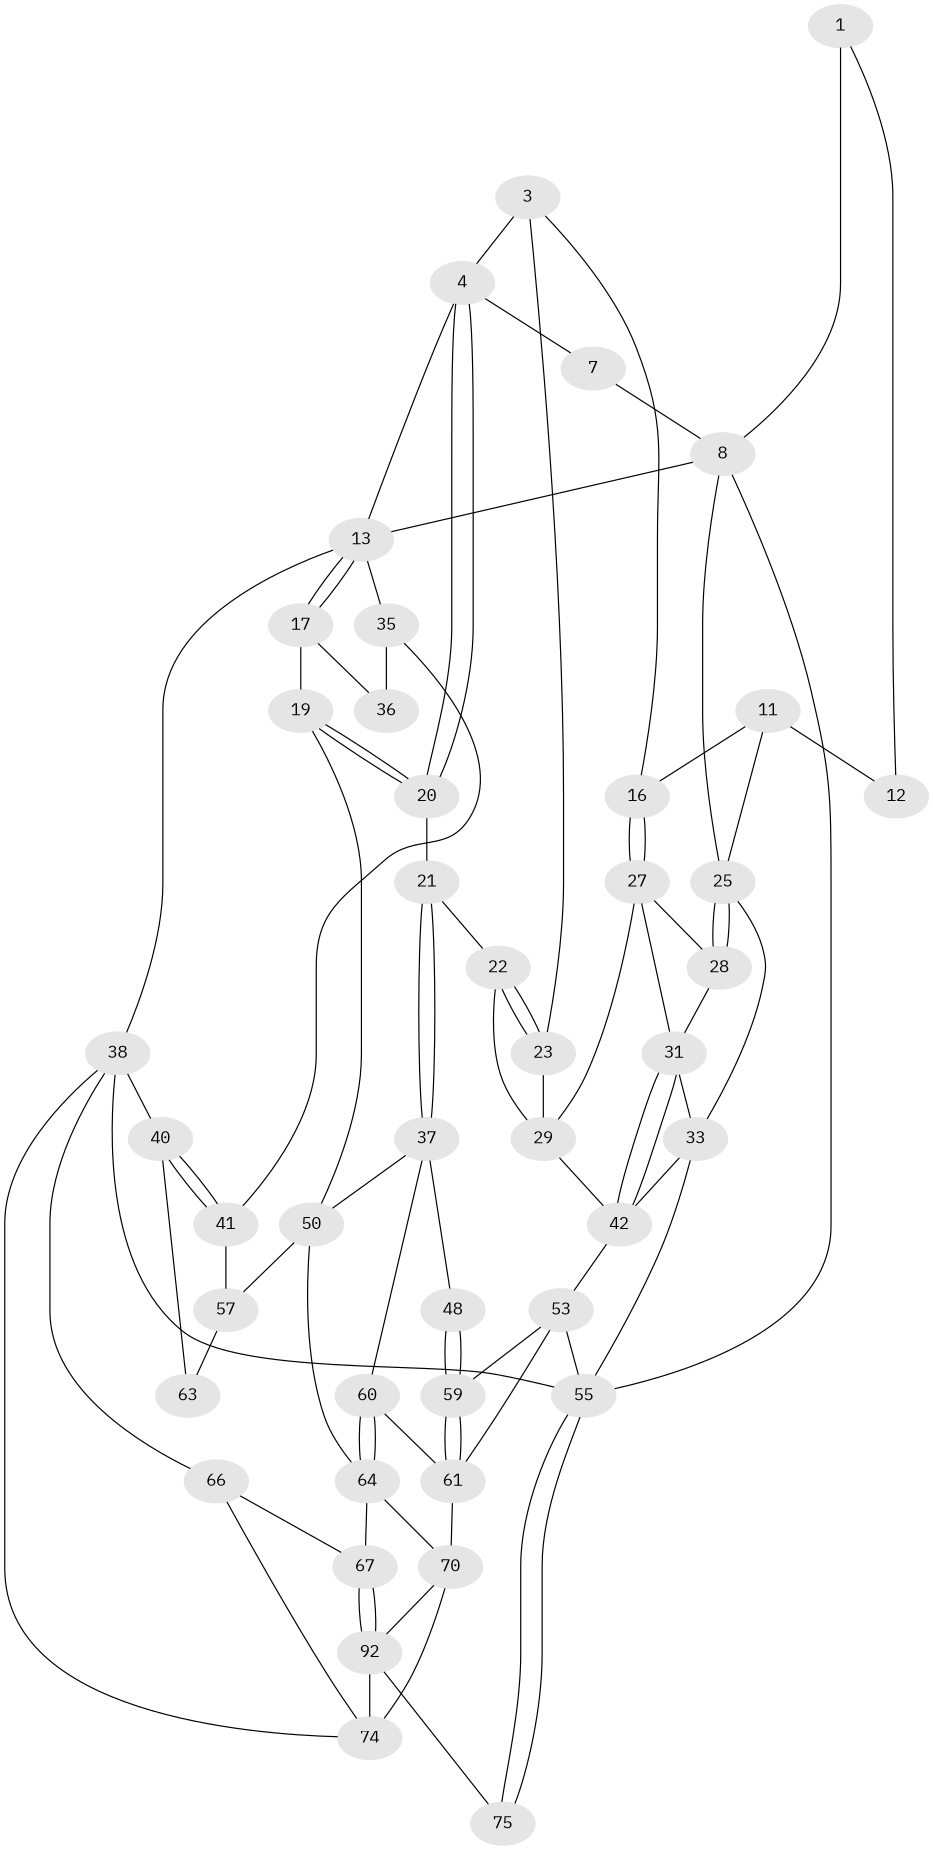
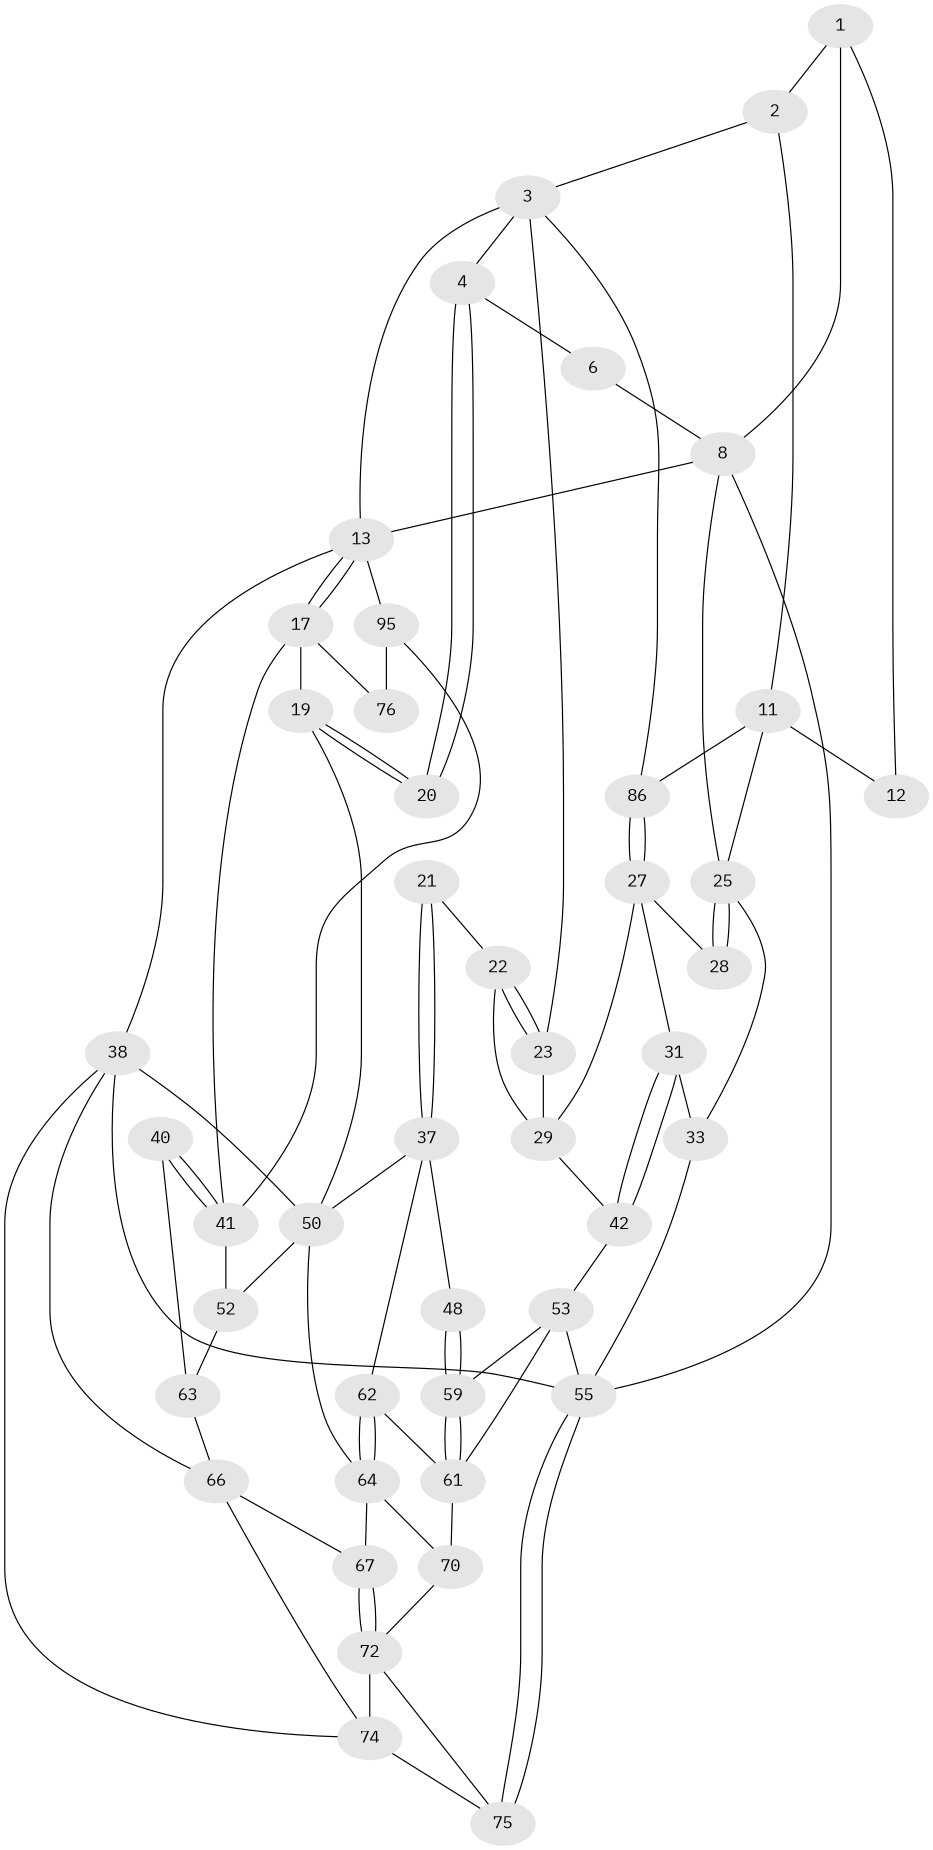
none -> (775, 112)
(593, 369) -> (593, 369)
(410, 411) -> (383, 338)
(386, 625) -> (386, 625)
(386, 711) -> (386, 711)
(637, 797) -> (637, 797)
(427, 835) -> none
none -> (216, 918)
(697, 1011) -> none
(139, 1096) -> (225, 1137)
(657, 1182) -> none
(226, 1310) -> (226, 1310)
(367, 1396) -> (367, 1396)
none -> (202, 1439)
(370, 1653) -> (370, 1653)
(421, 1656) -> (436, 1781)
